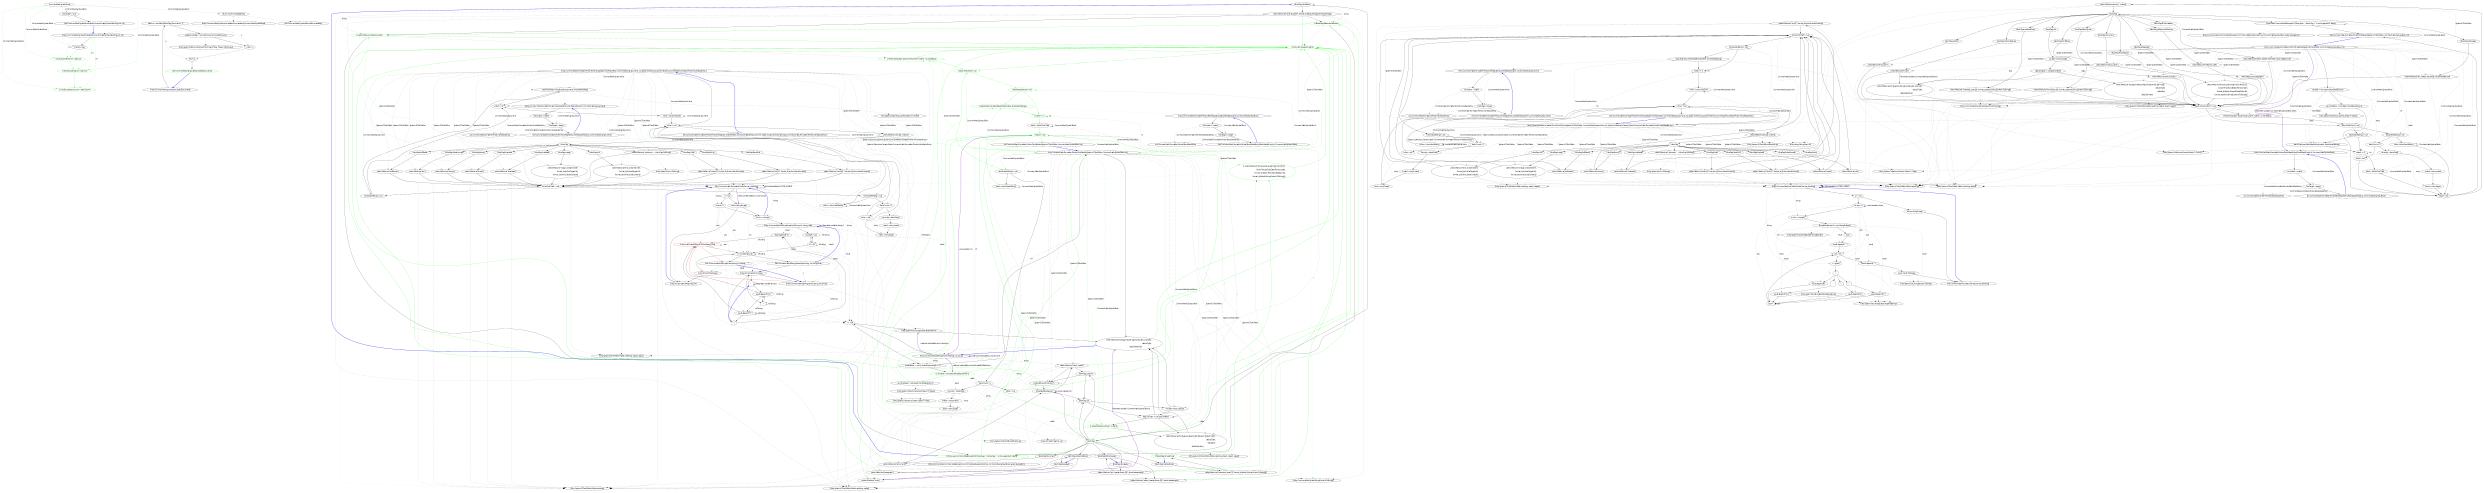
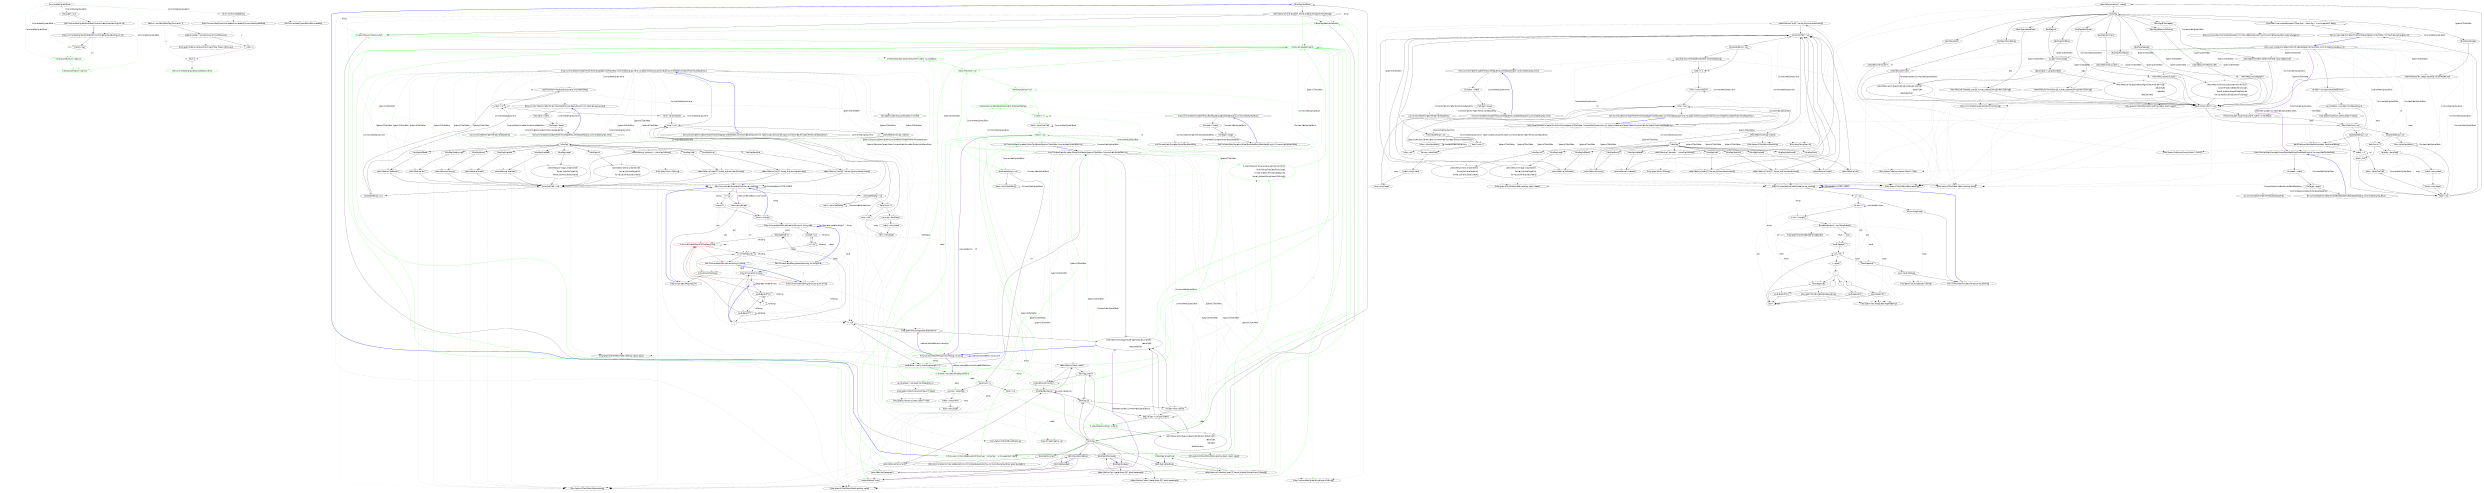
(75, 90) -> none
(170, 90) -> none
